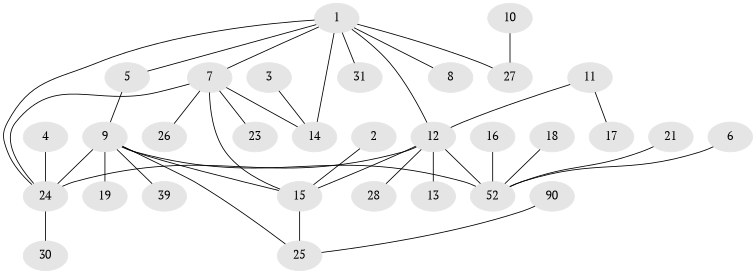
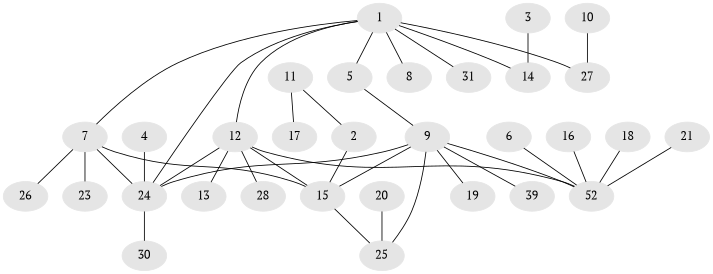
(510, 104) -> (322, 107)
(262, 107) -> none
(552, 196) -> (382, 196)
